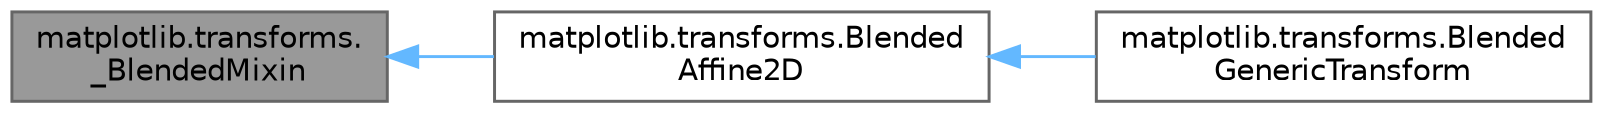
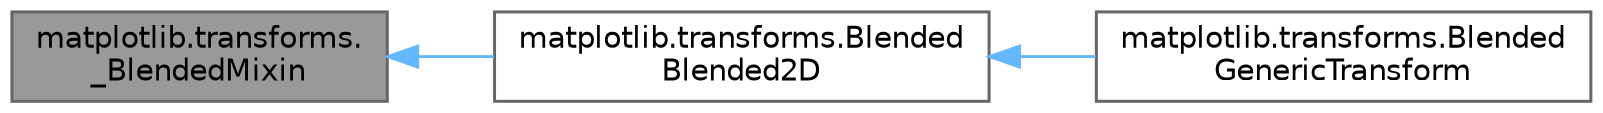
(742, 57) -> (742, 57)
